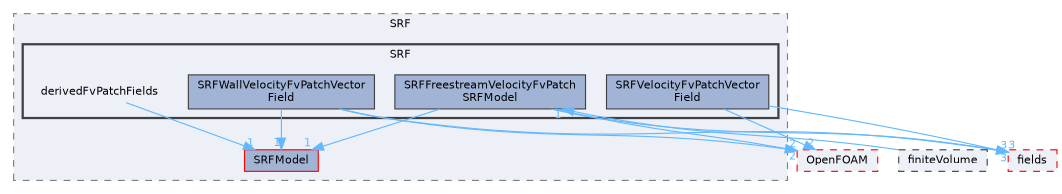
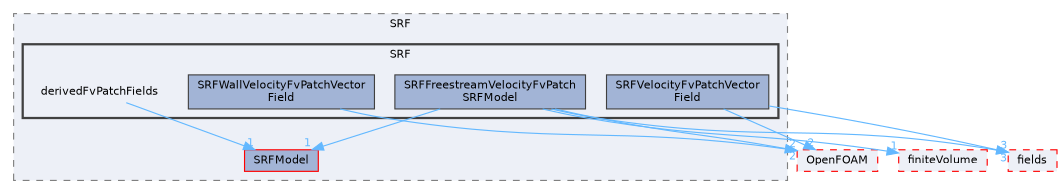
(281, 125) -> none
(668, 133) -> none
(736, 134) -> (714, 134)
(943, 161) -> (943, 161)
